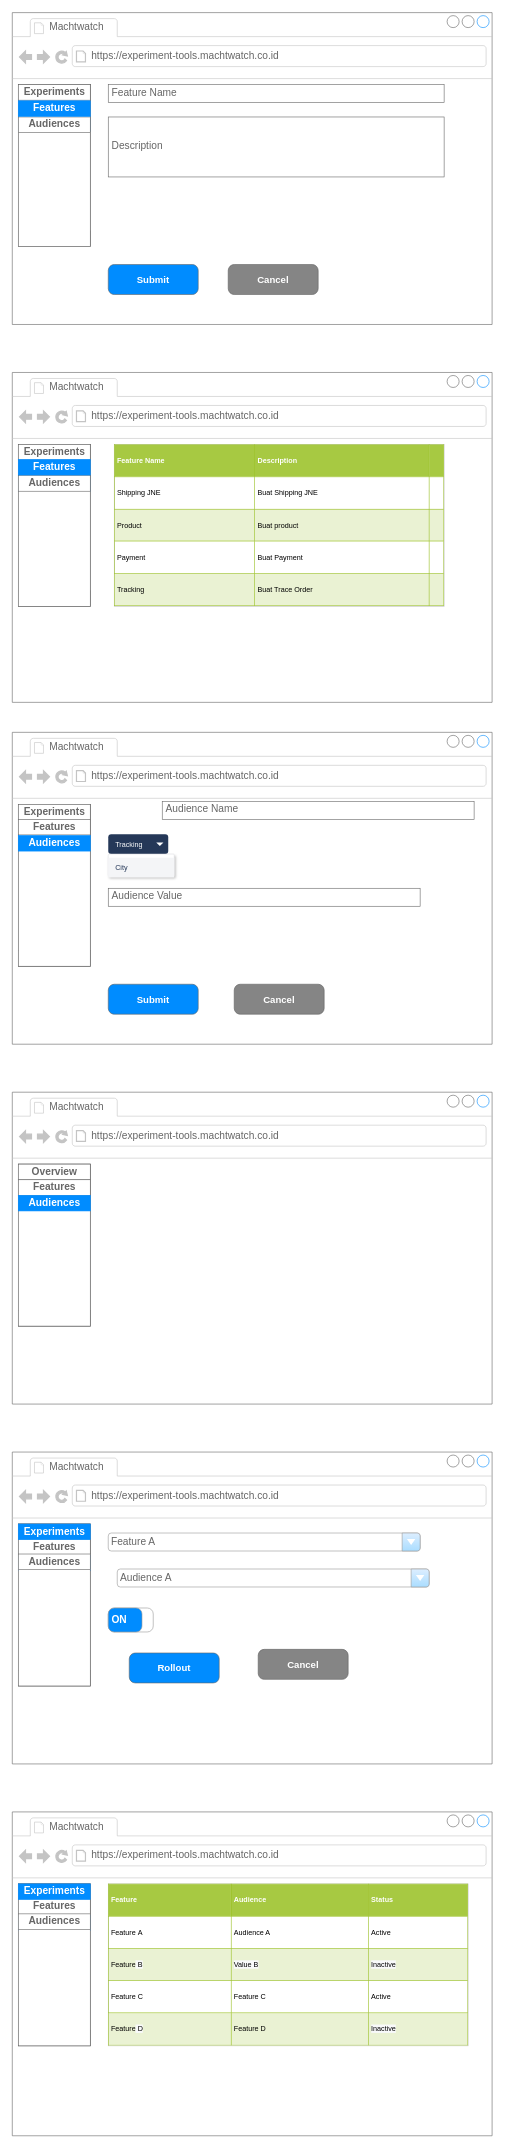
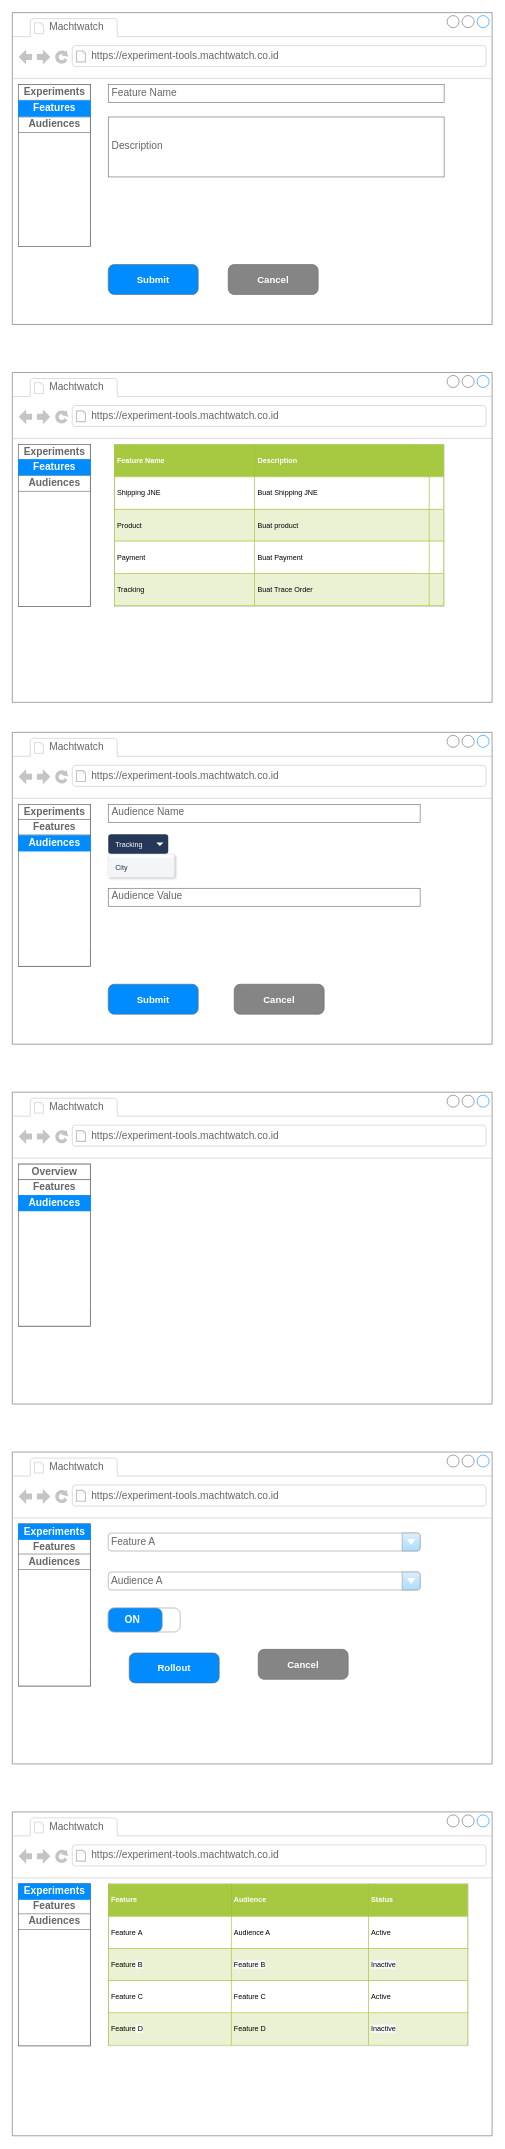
(318, 810) -> (264, 813)
(273, 1578) -> (264, 1581)
(131, 1620) -> (144, 1620)
(156, 1928) -> (156, 1928)
